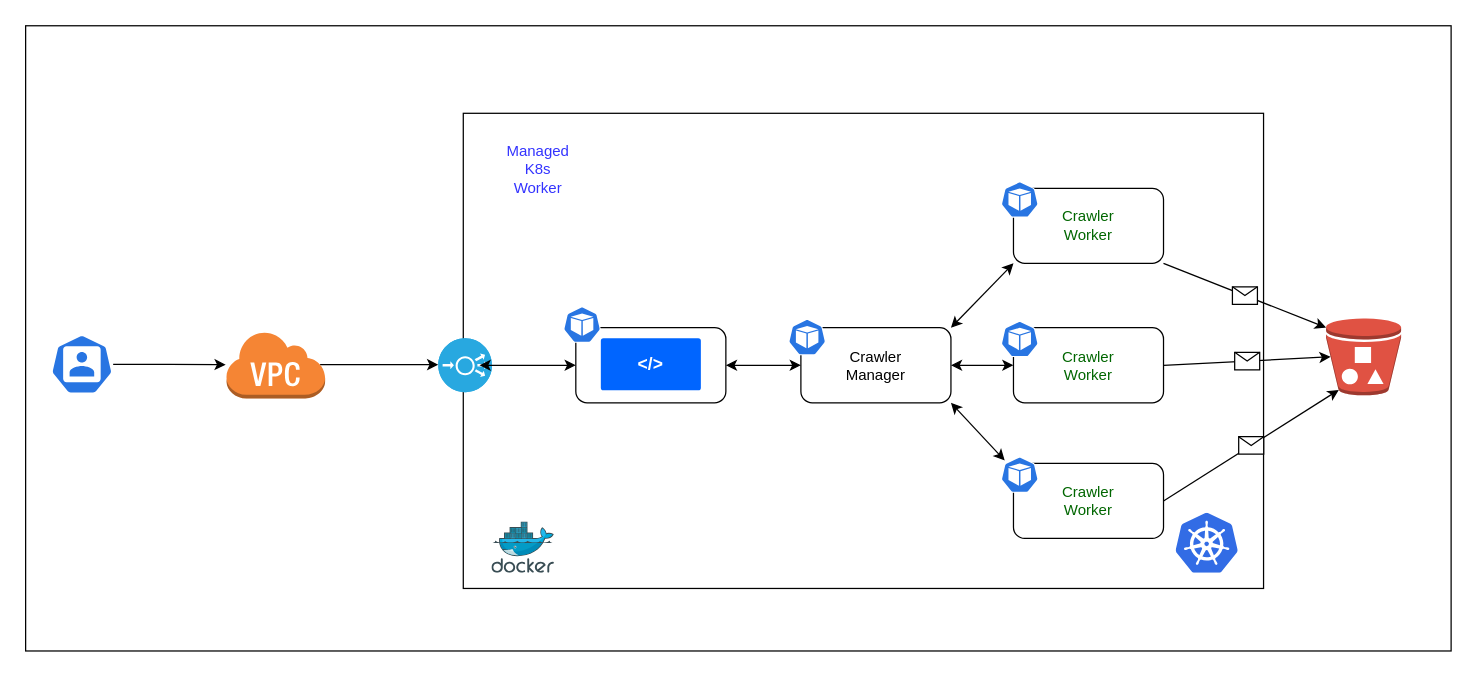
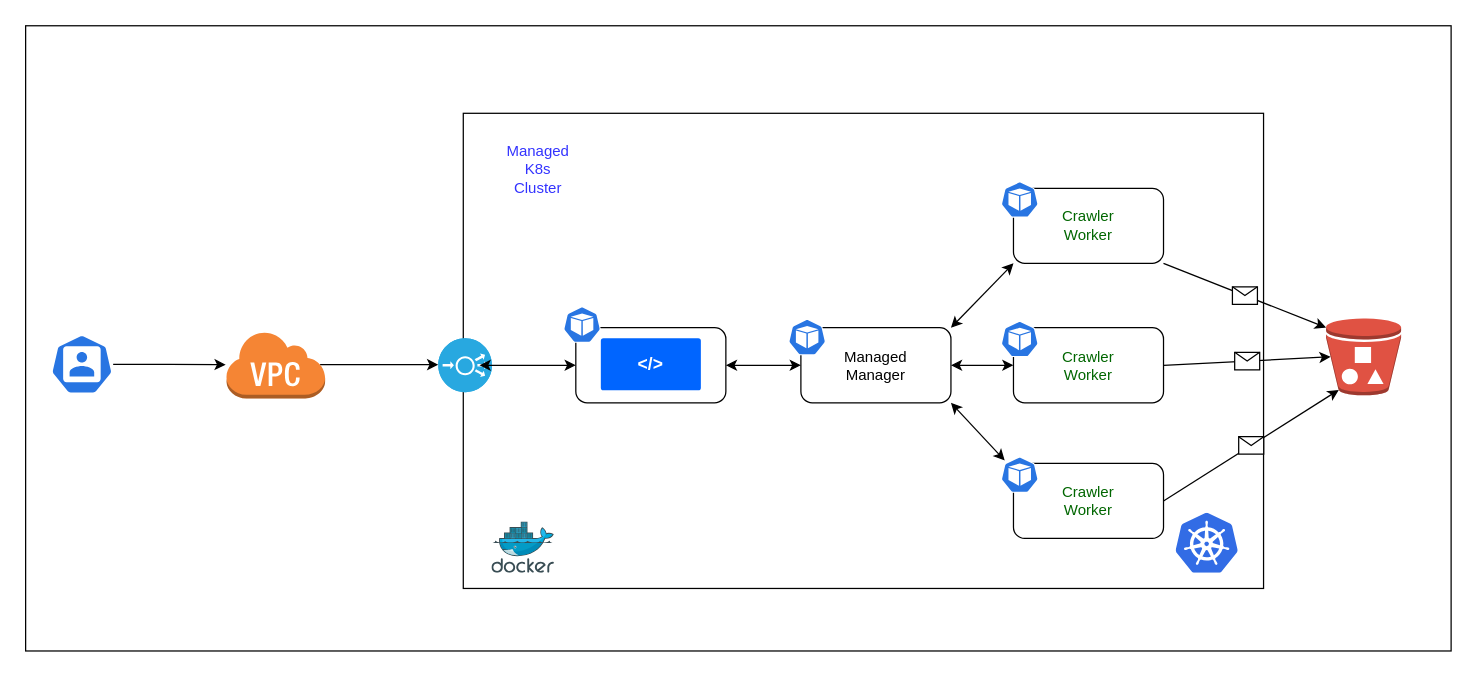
(538, 169) -> (538, 169)
(876, 366) -> (876, 366)
